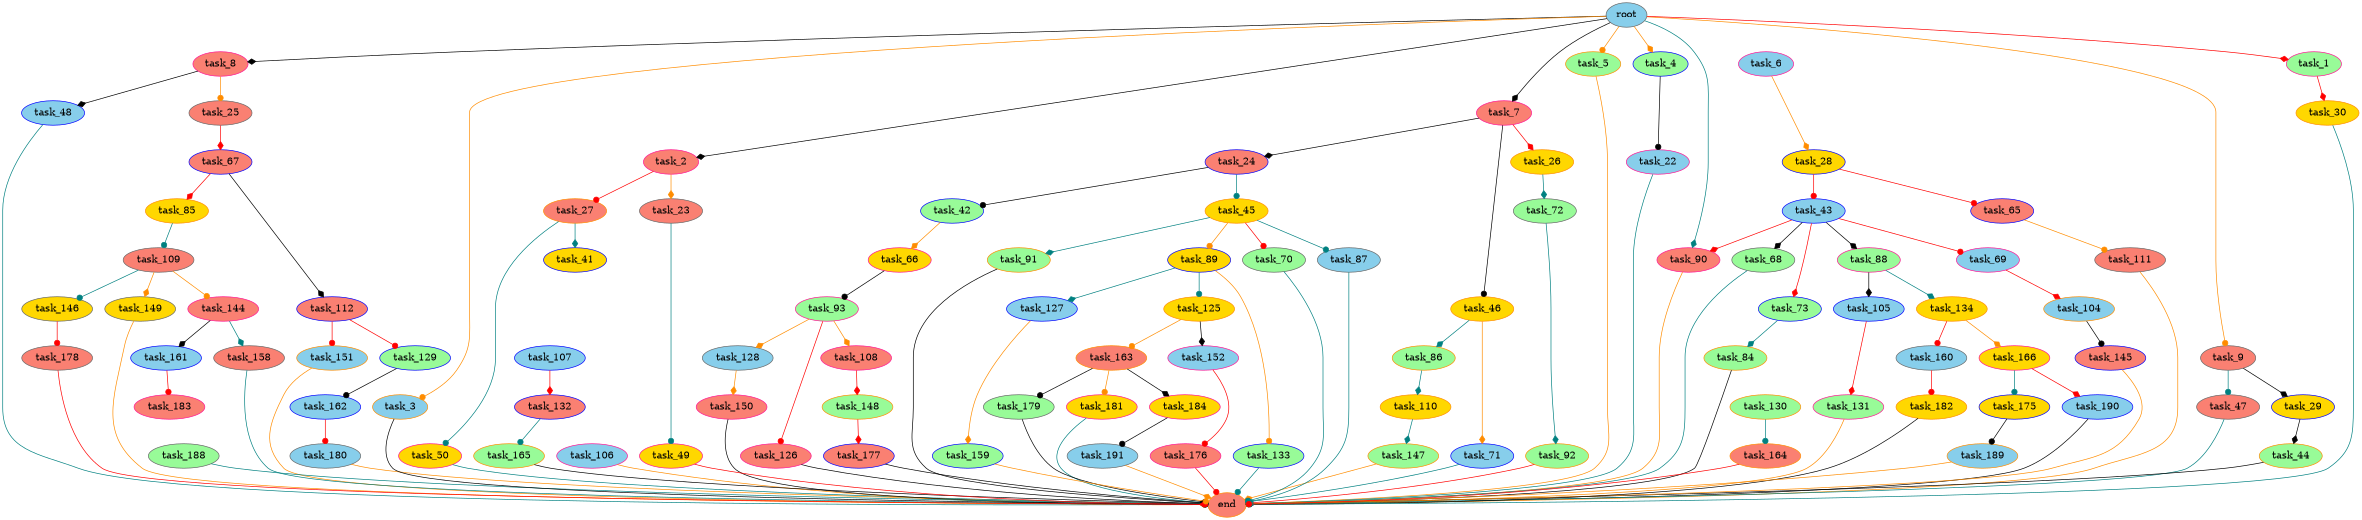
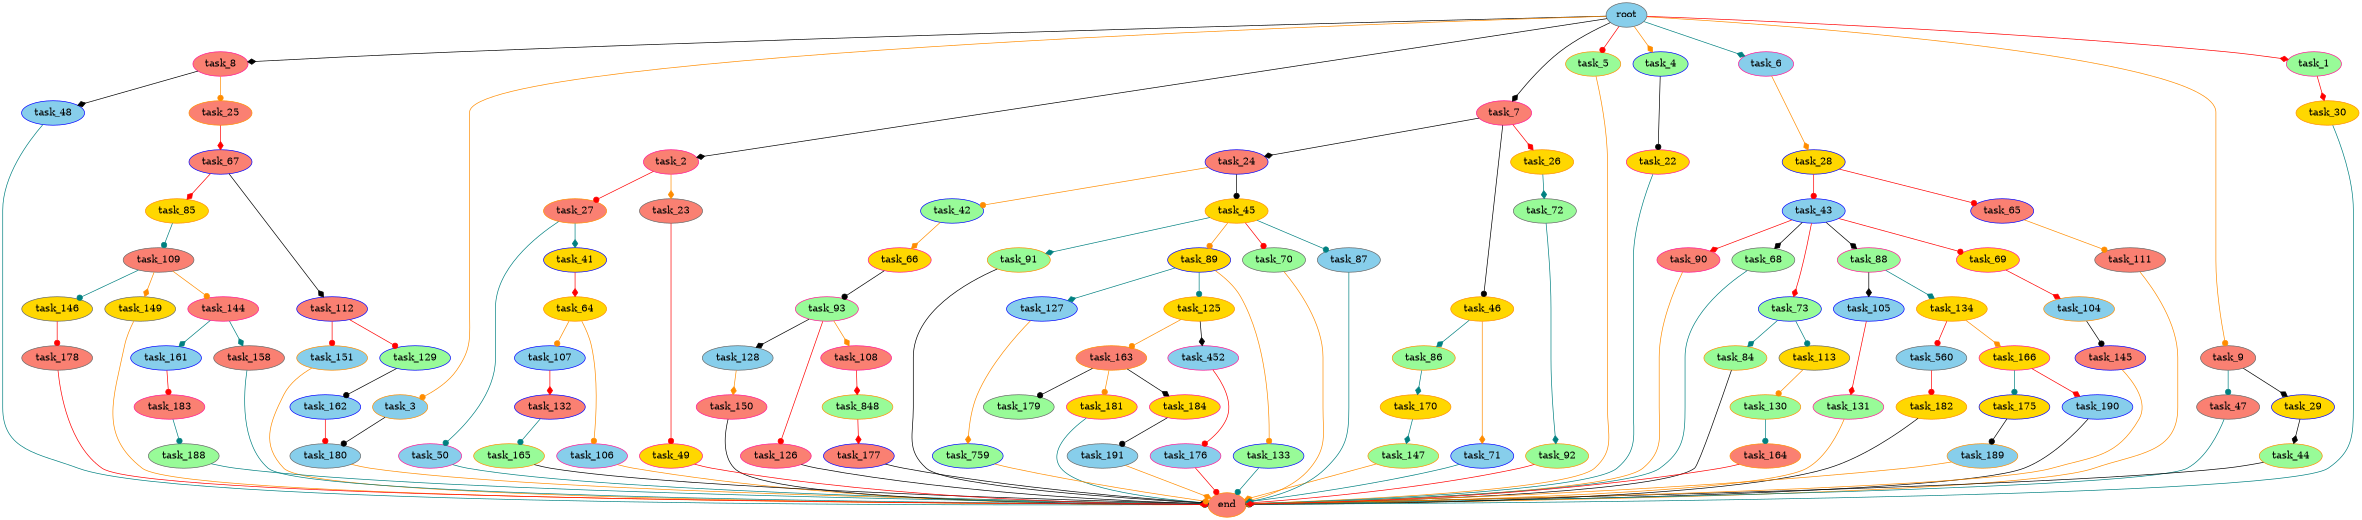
(1612, 37) -> (1612, 37)
(220, 113) -> (220, 113)
(1708, 115) -> (1690, 37)
(1658, 162) -> (1658, 162)
(1237, 184) -> (1237, 184)
(1097, 186) -> (1097, 186)
(1988, 260) -> (1988, 260)
none -> (575, 309)
(198, 331) -> (198, 331)
(671, 331) -> (671, 331)
(786, 331) -> (786, 331)
(1203, 358) -> (1203, 358)
none -> (1814, 358)
(1931, 358) -> (1931, 358)
(1323, 401) -> (1323, 401)
(858, 407) -> (858, 407)
(1416, 407) -> (1416, 407)
none -> (176, 429)
(430, 456) -> (430, 456)
(968, 456) -> (968, 456)
(1186, 456) -> (1186, 456)
(1057, 470) -> none
(1496, 493) -> (1496, 493)
(770, 497) -> (366, 430)
